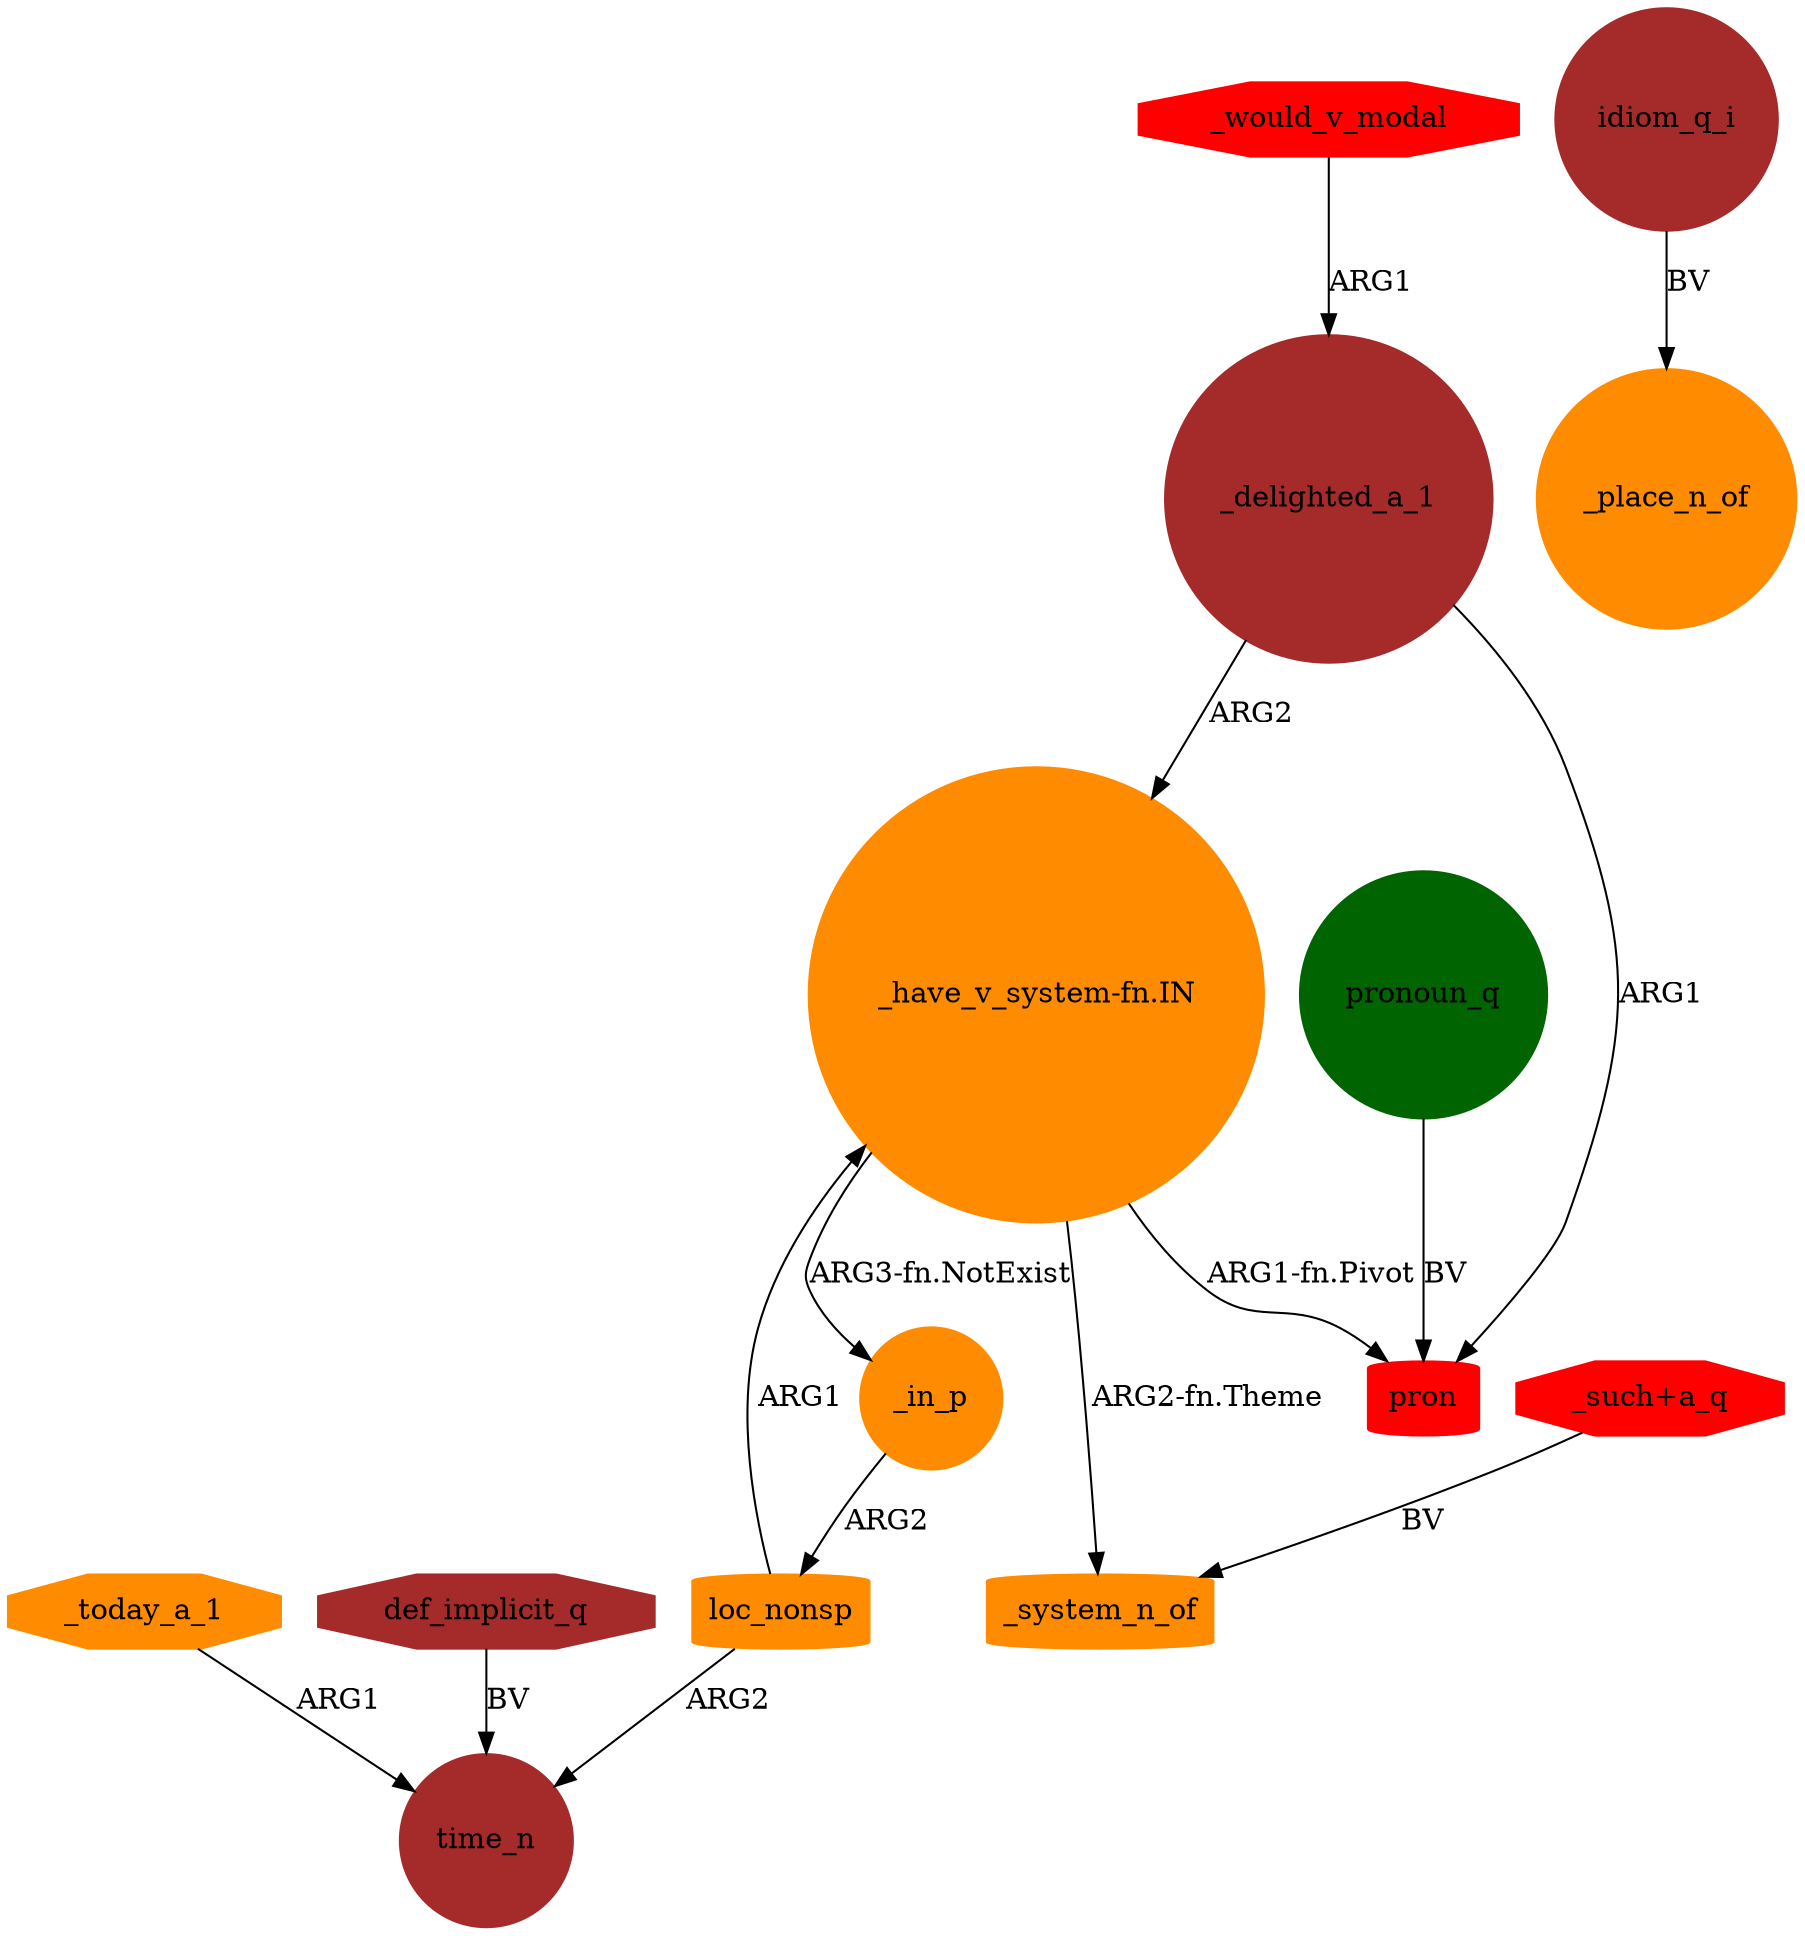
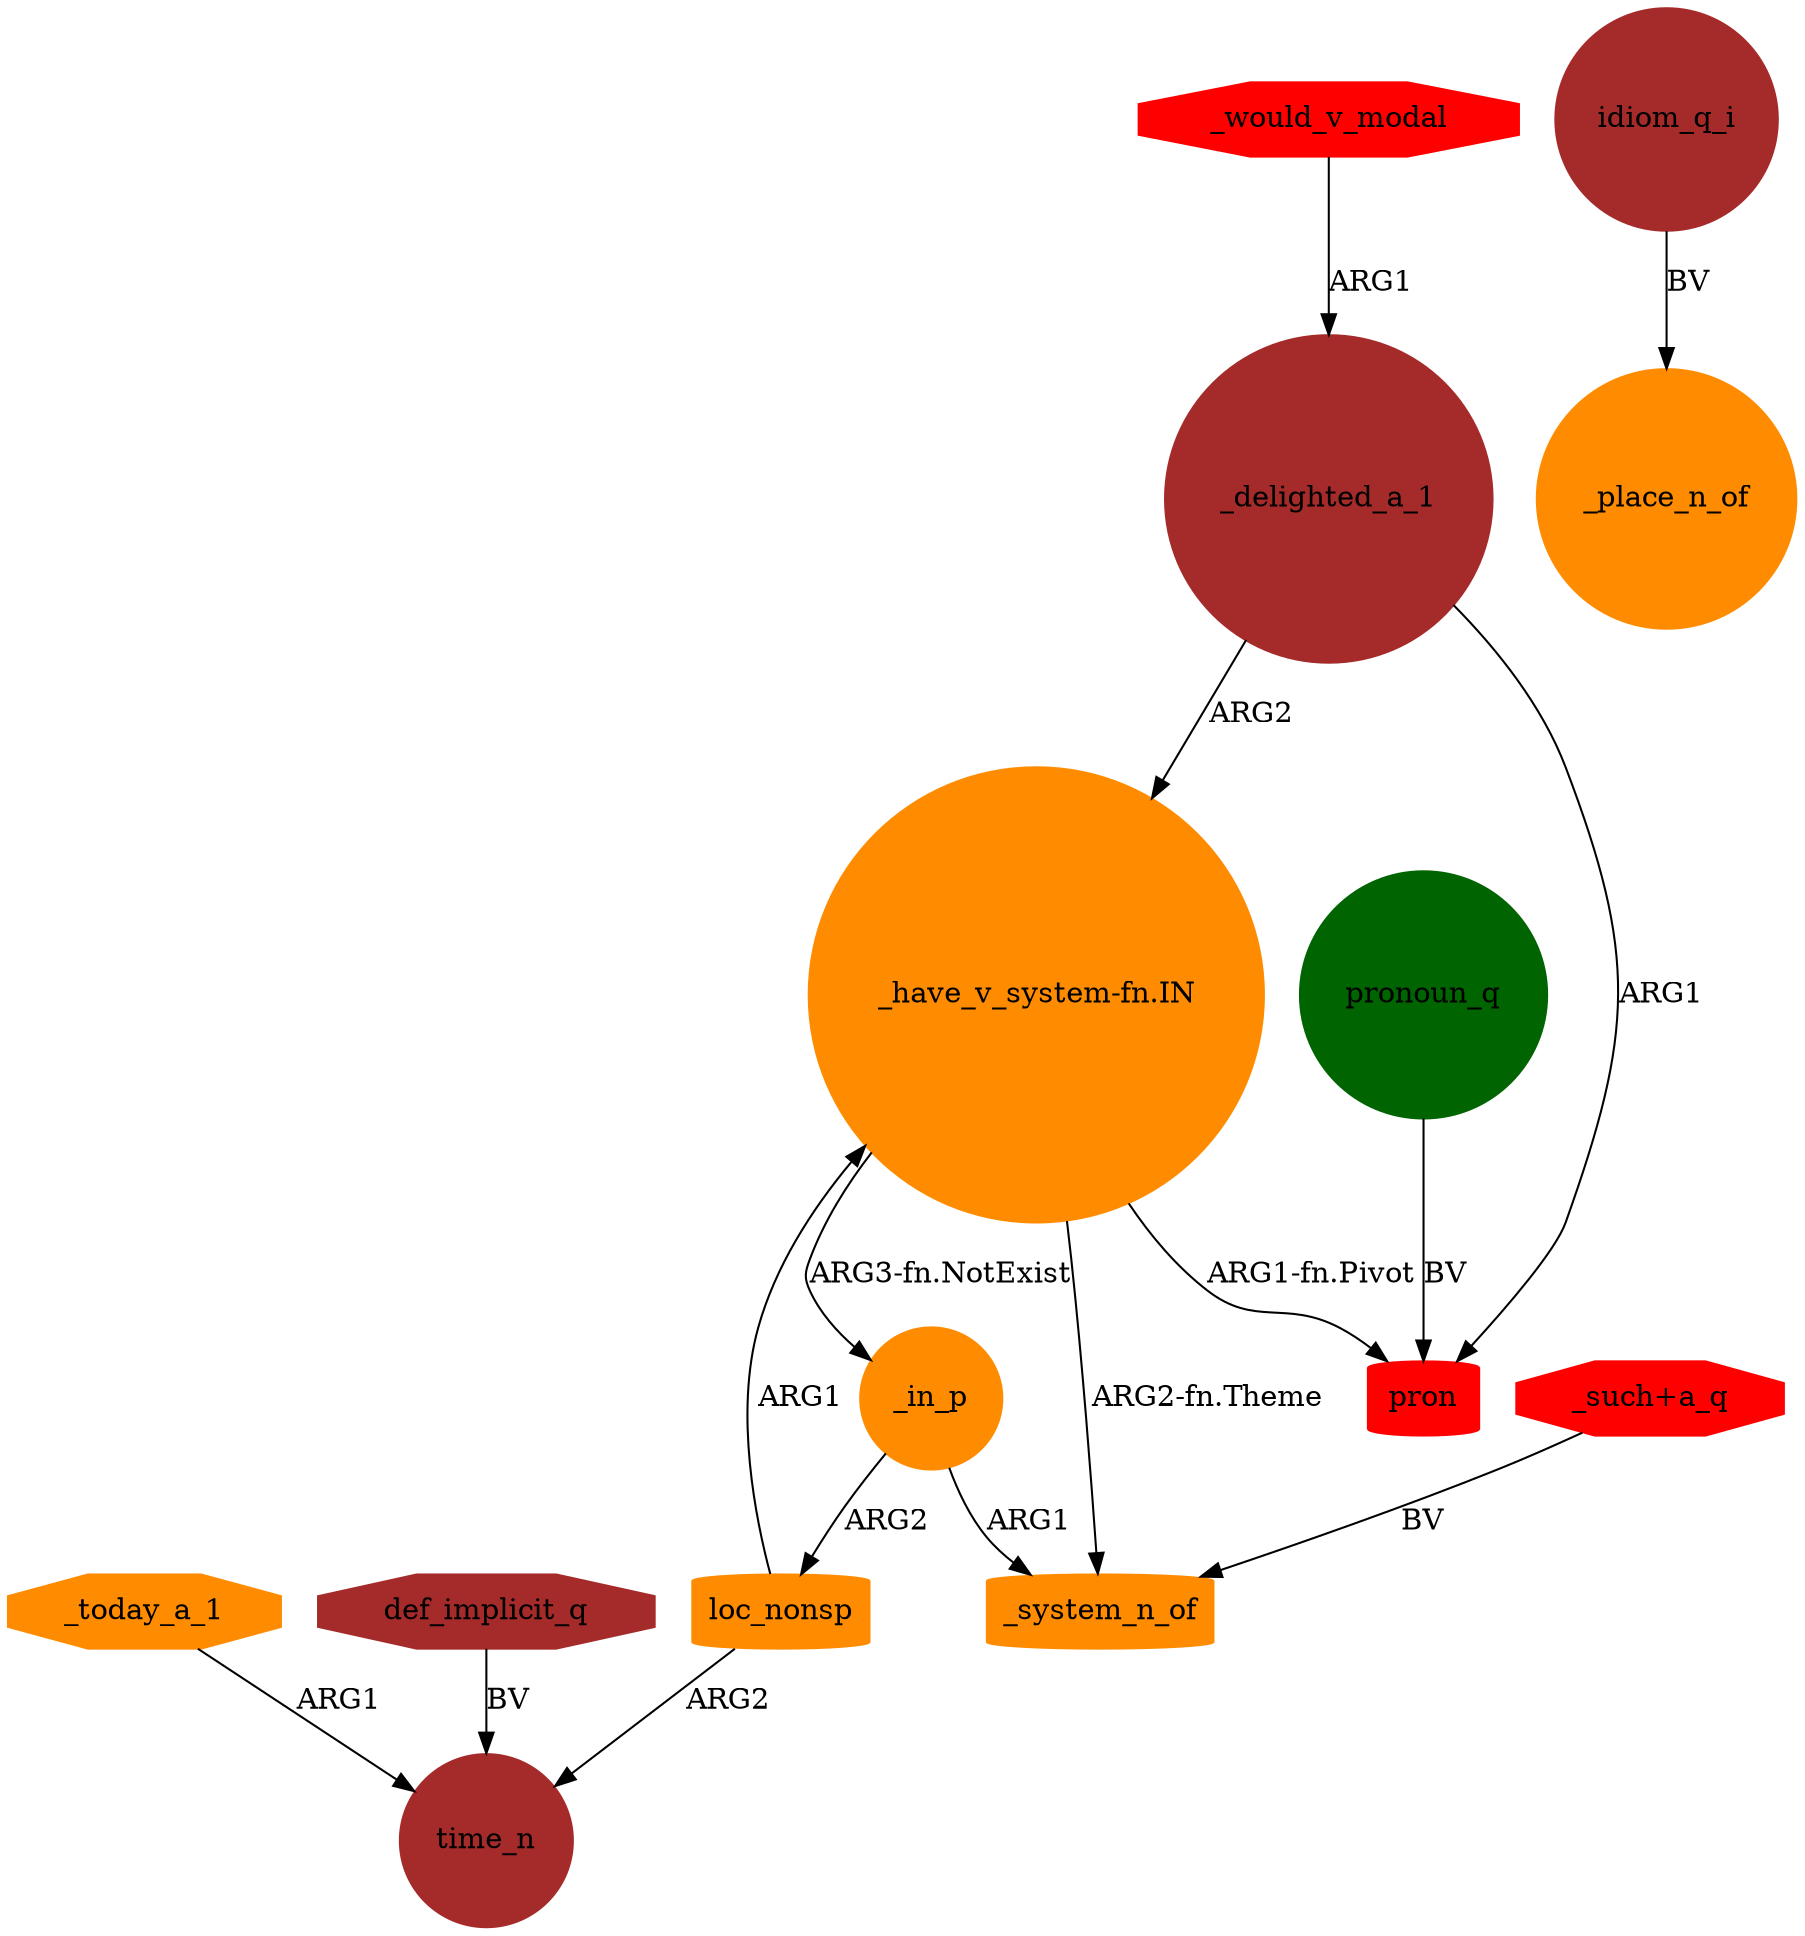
none -> (974, 1520)
